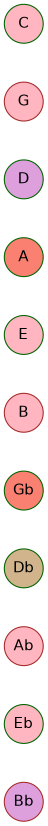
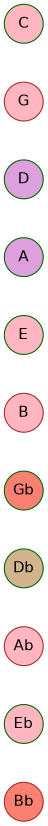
(24, 257) -> (24, 257)
(24, 802) -> (24, 802)
